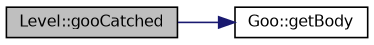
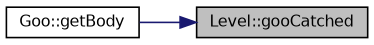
(198, 22) -> (160, 22)
